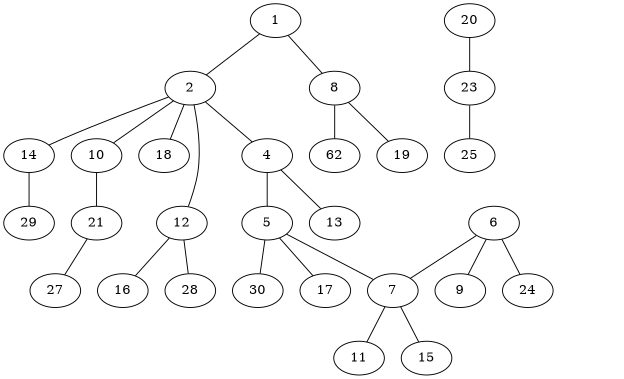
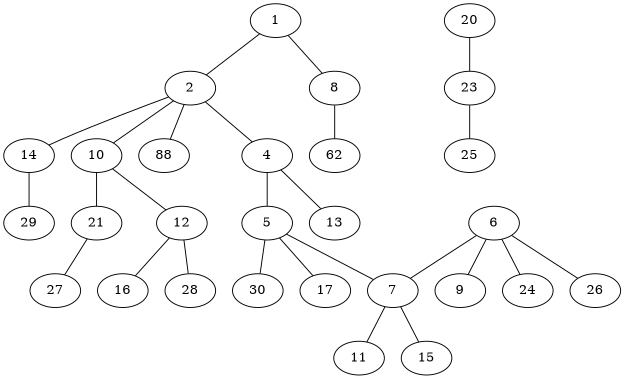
(164, 156) -> (164, 156)
(199, 156) -> (139, 189)
(402, 156) -> none
none -> (595, 291)
